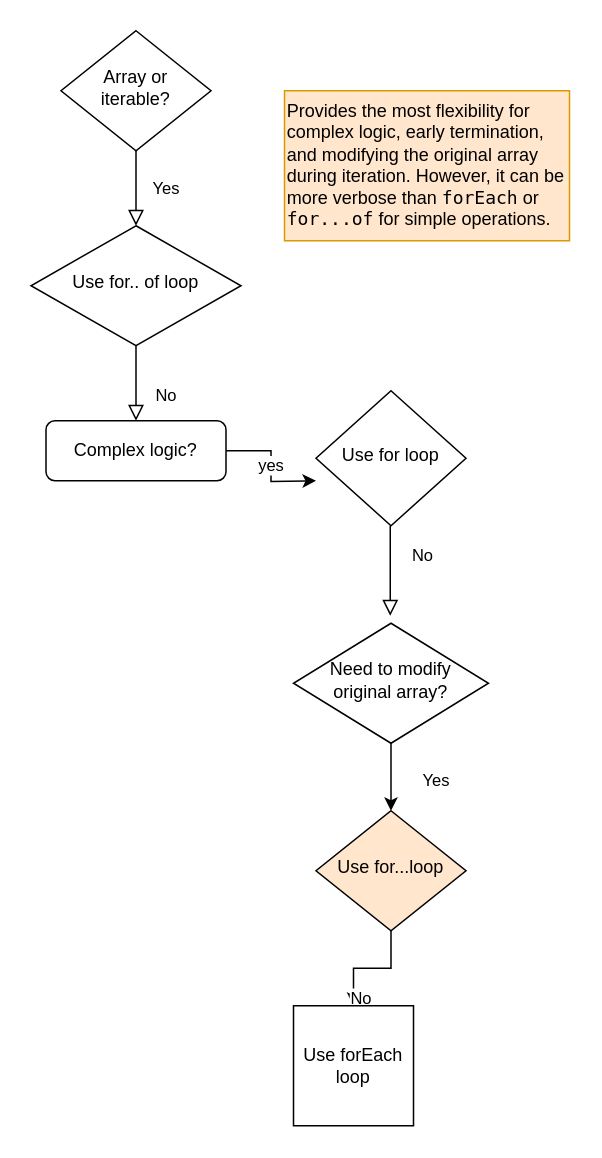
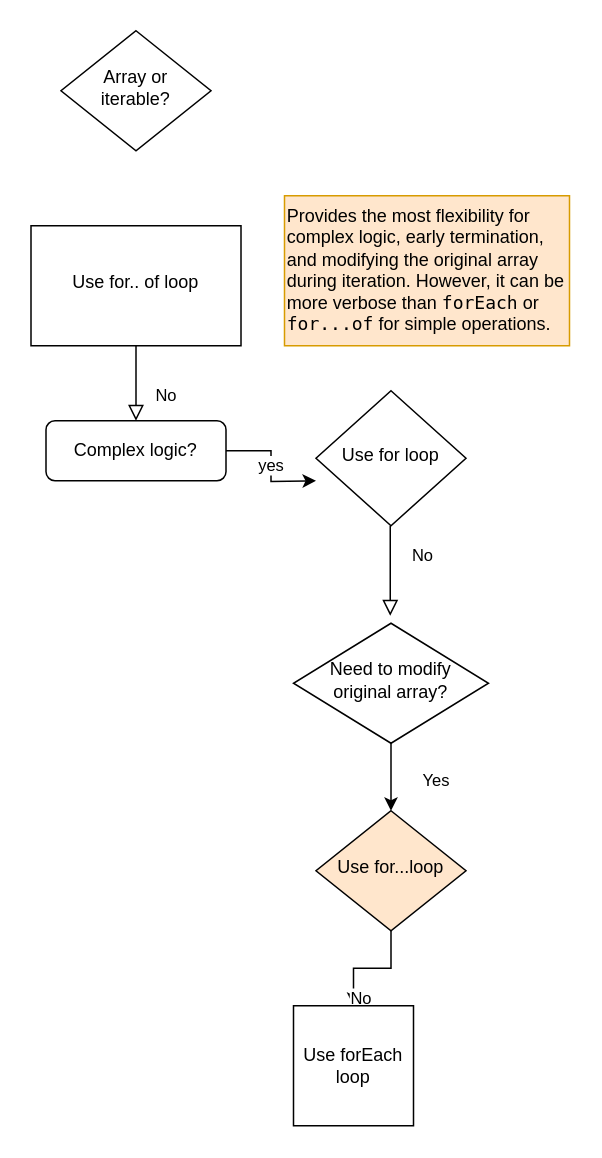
(427, 166) -> (427, 271)
(136, 180) -> none
(136, 286) -> (136, 286)
